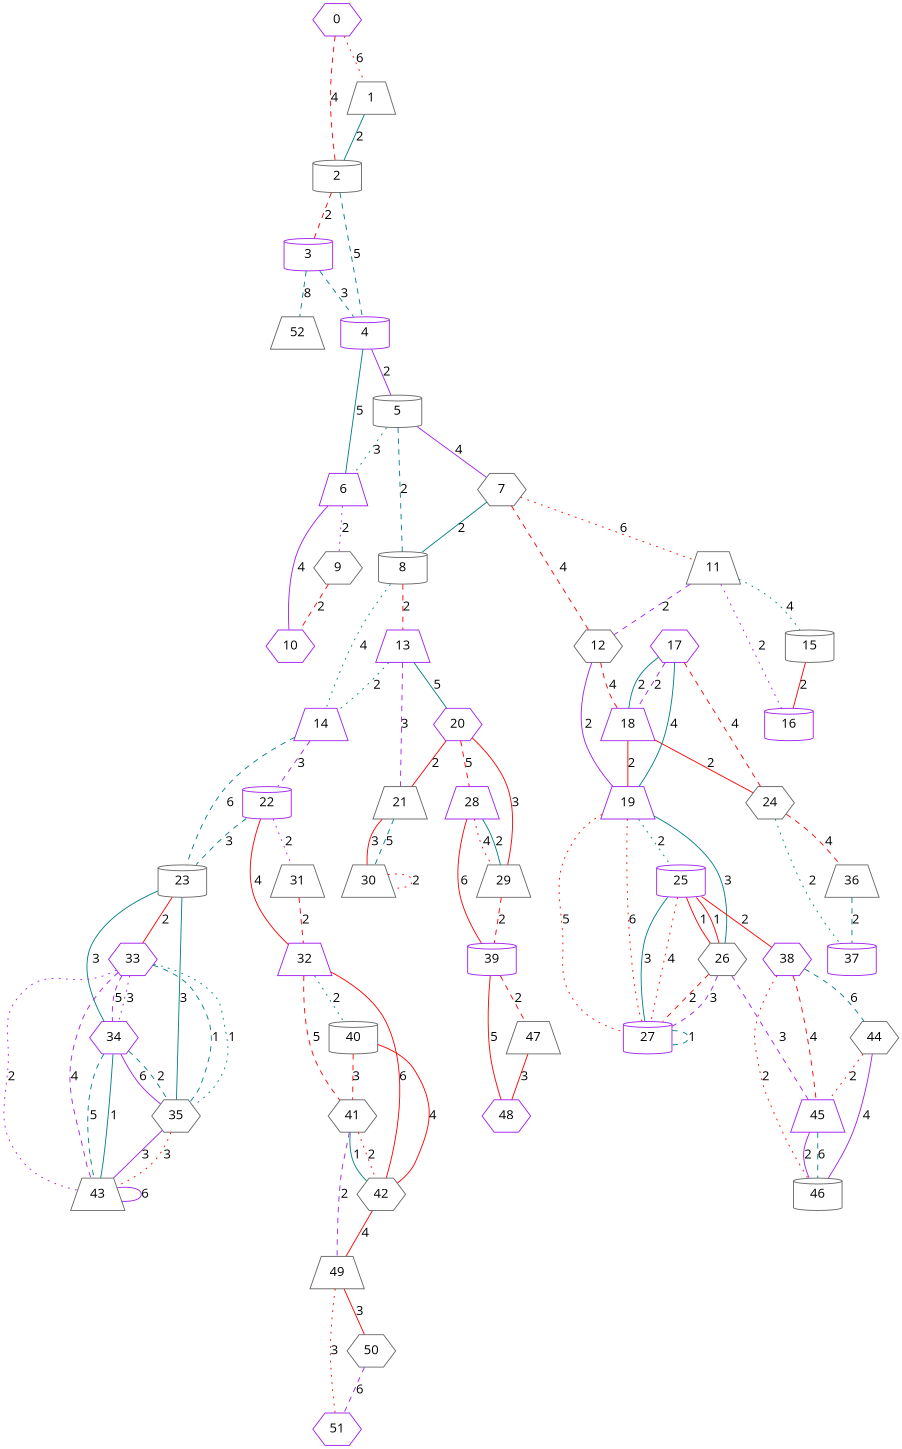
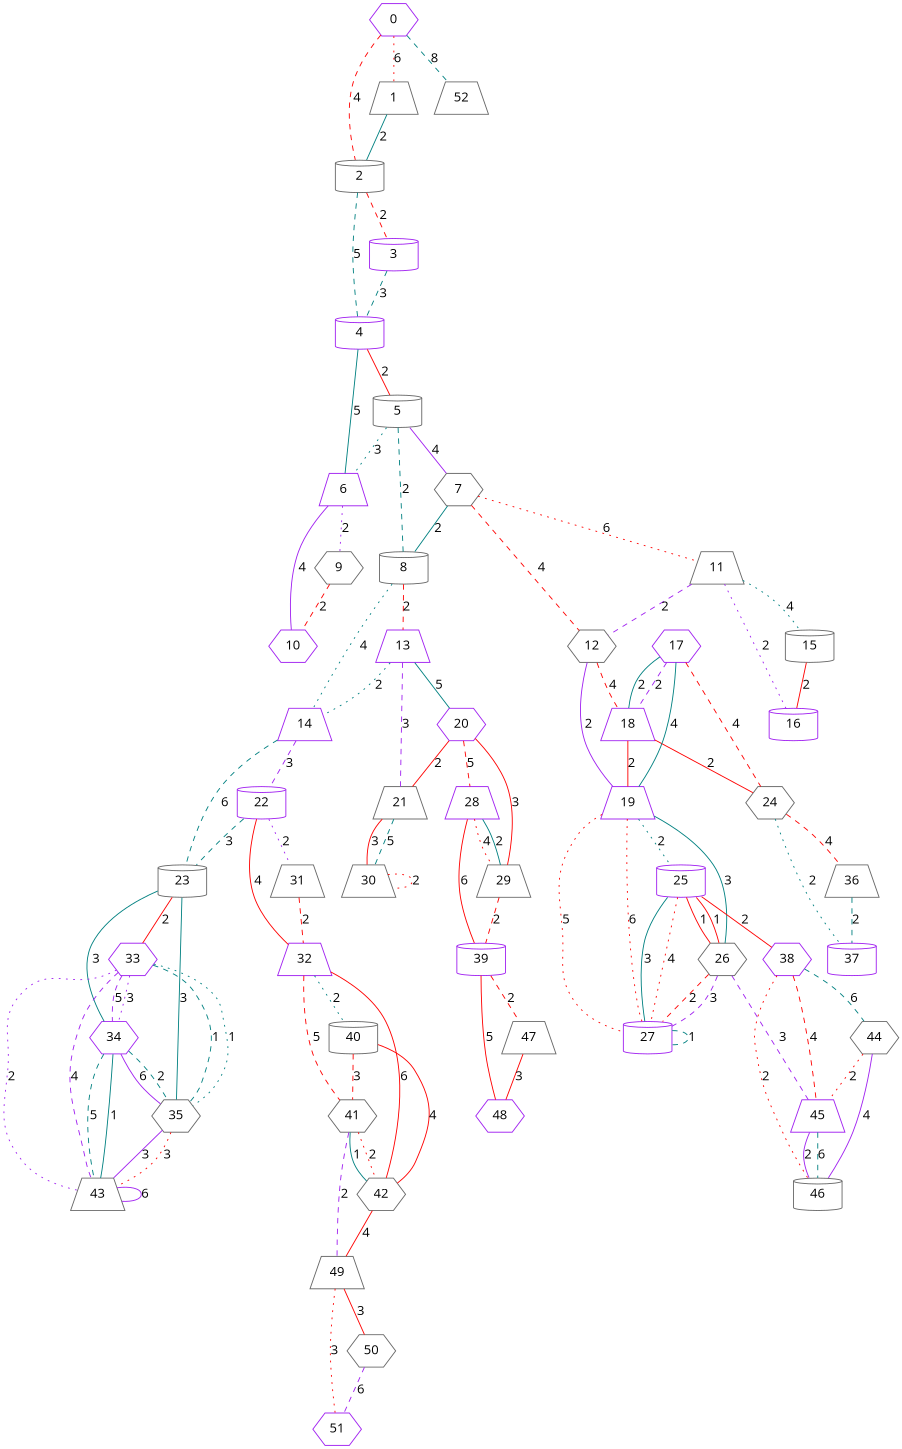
(303, 294) -> (427, 59)
(381, 372) -> (379, 372)
